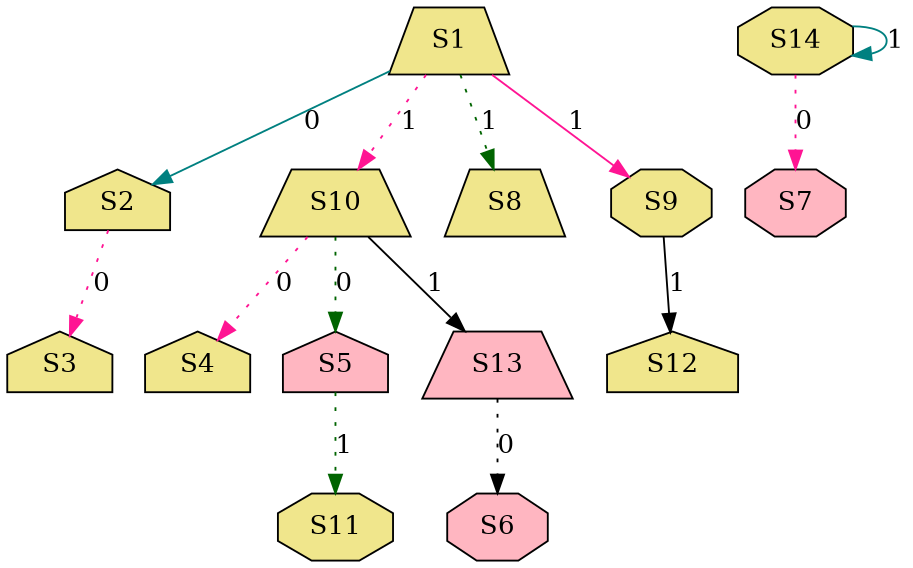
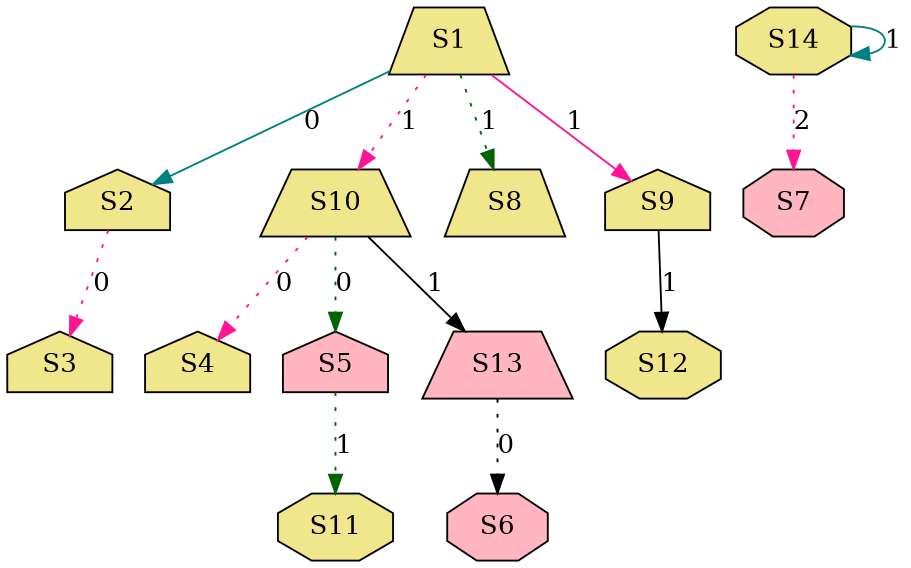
(805, 122) -> (803, 122)
(661, 203) -> (658, 203)
(673, 365) -> (663, 365)
